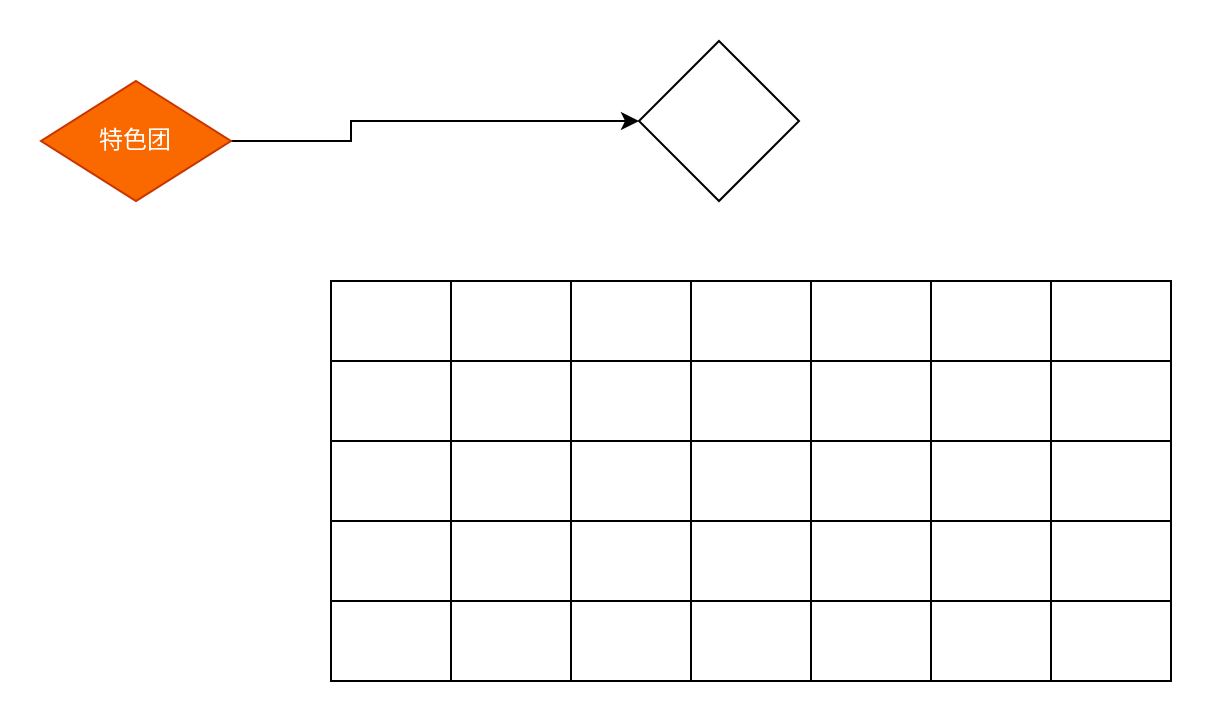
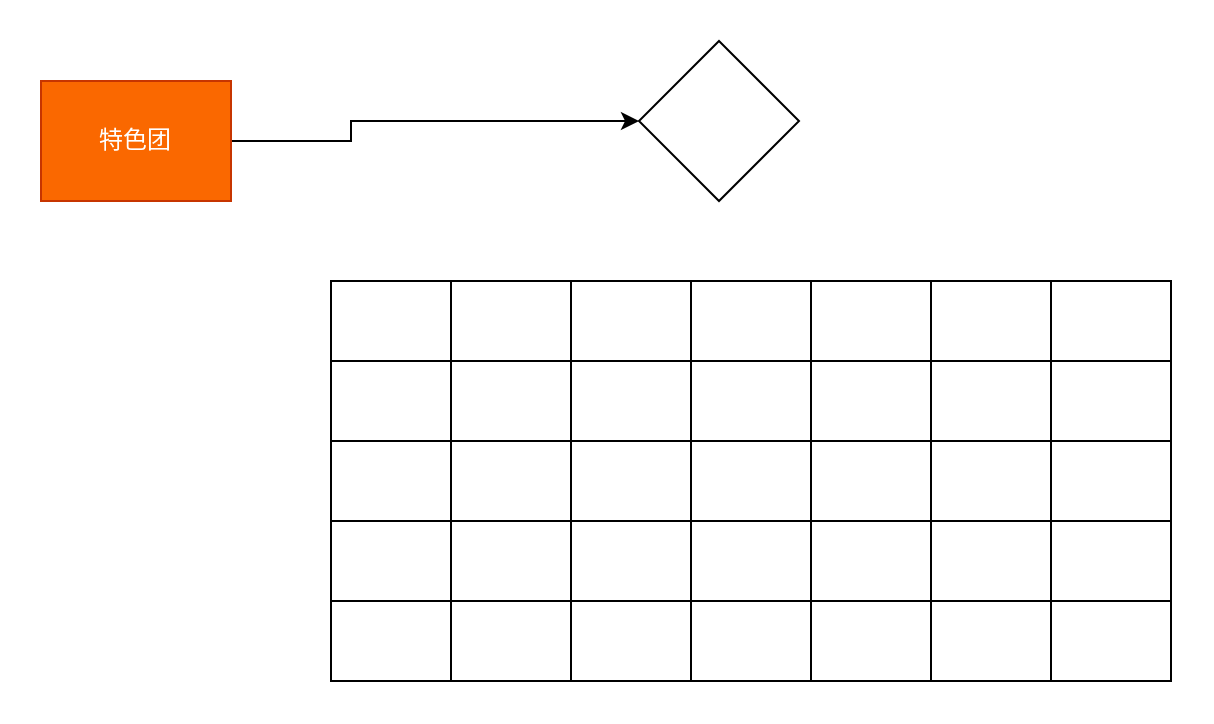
(136, 141) -> (136, 141)
